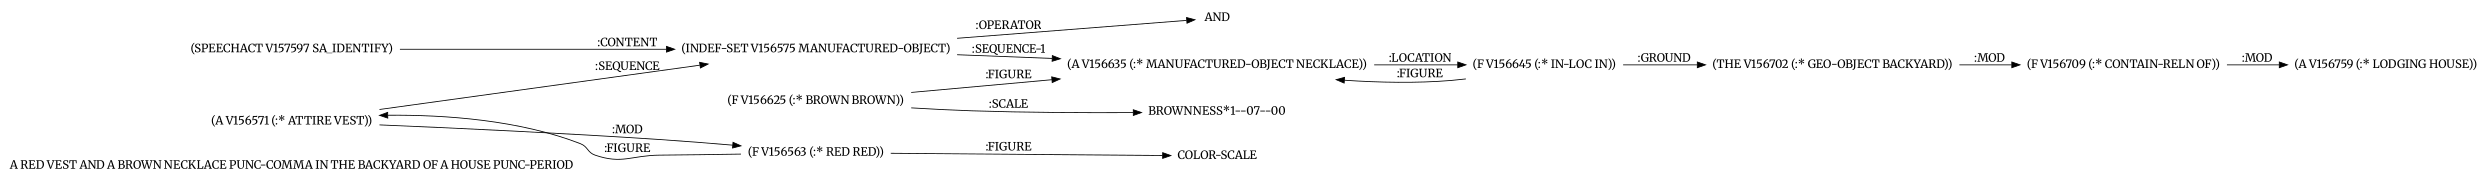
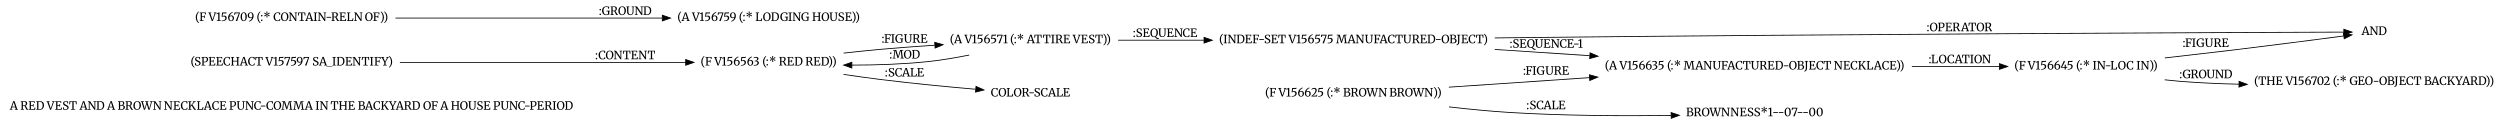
(533, 49) -> (543, 62)
(2257, 59) -> (625, 12)
(1986, 65) -> none
(1405, 82) -> (2254, 47)
(1009, 147) -> (905, 73)
